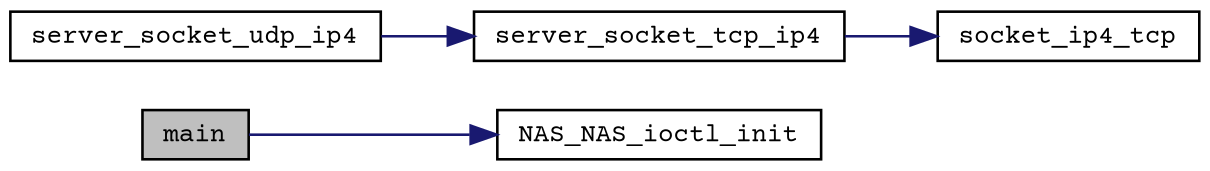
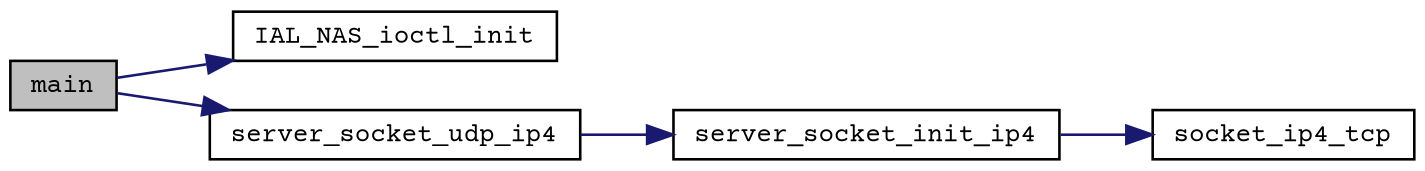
(659, 36) -> (866, 135)
none -> (160, 100)
(659, 135) -> (395, 36)
